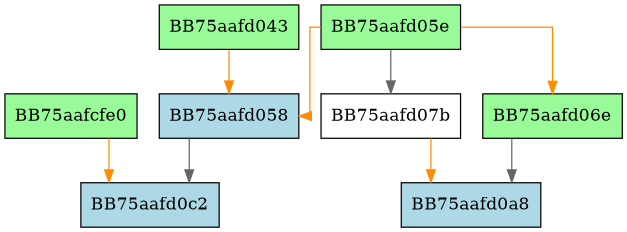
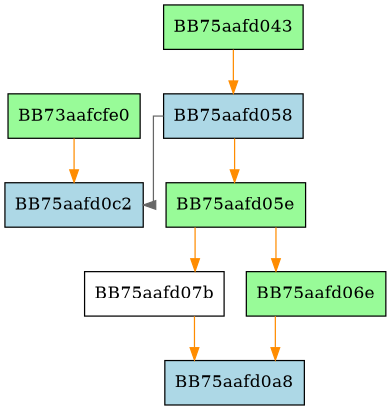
(391, 65) -> (195, 243)
(310, 67) -> (235, 154)
(71, 116) -> (74, 116)
(512, 154) -> (275, 332)
